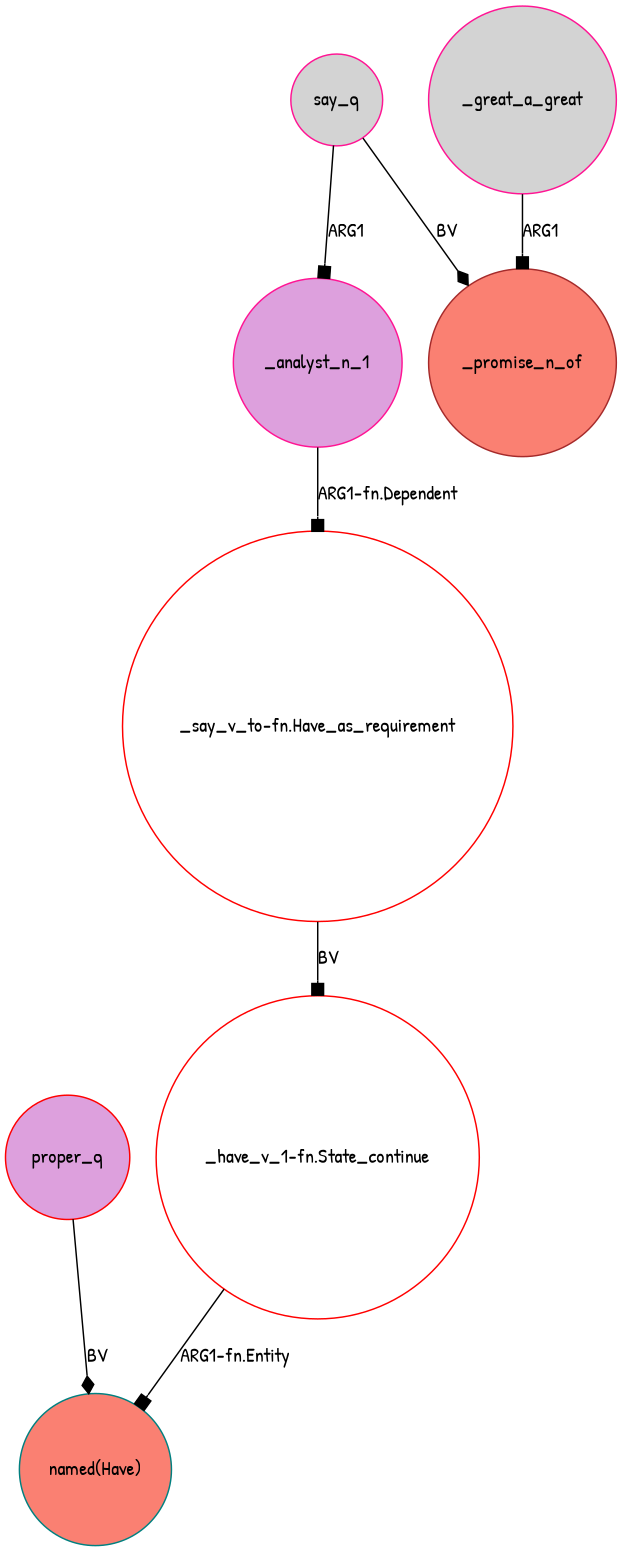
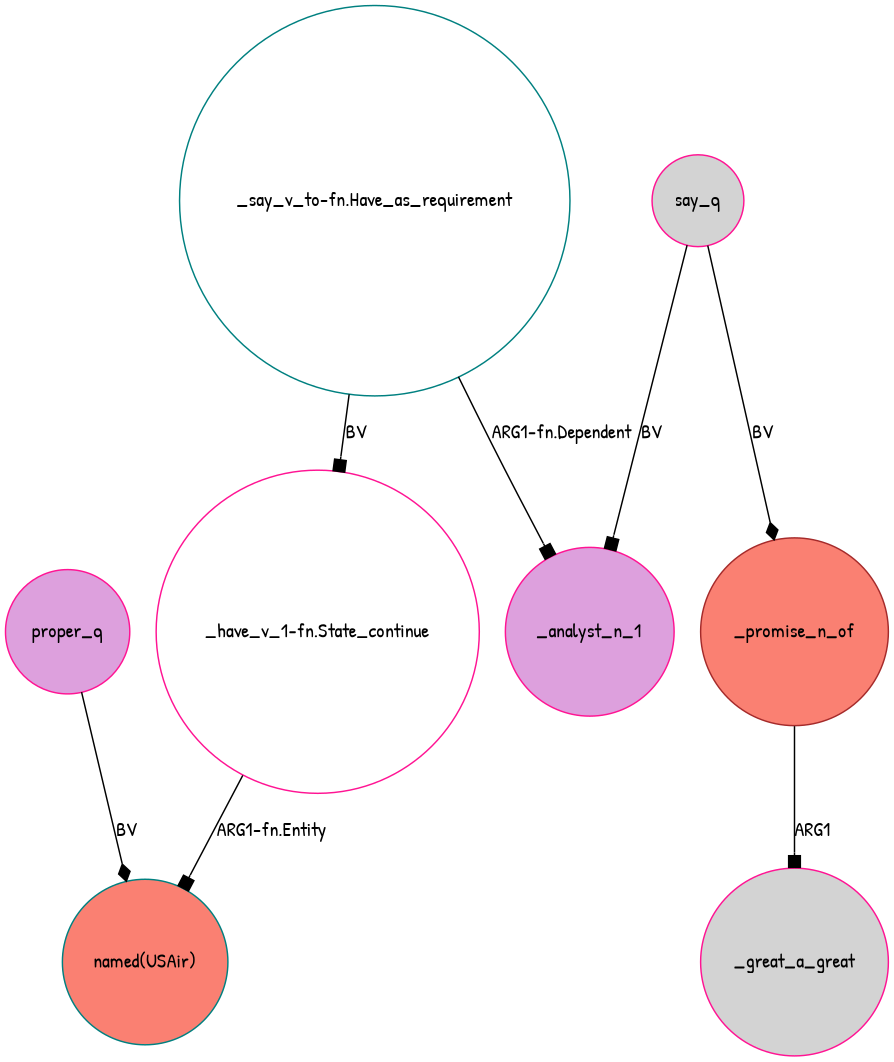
(522, 224) -> (795, 789)
(346, 231) -> (652, 433)
(318, 482) -> (500, 460)
(318, 726) -> (375, 201)
(68, 1157) -> (68, 632)
(318, 1157) -> (318, 632)
(95, 1470) -> (145, 962)
